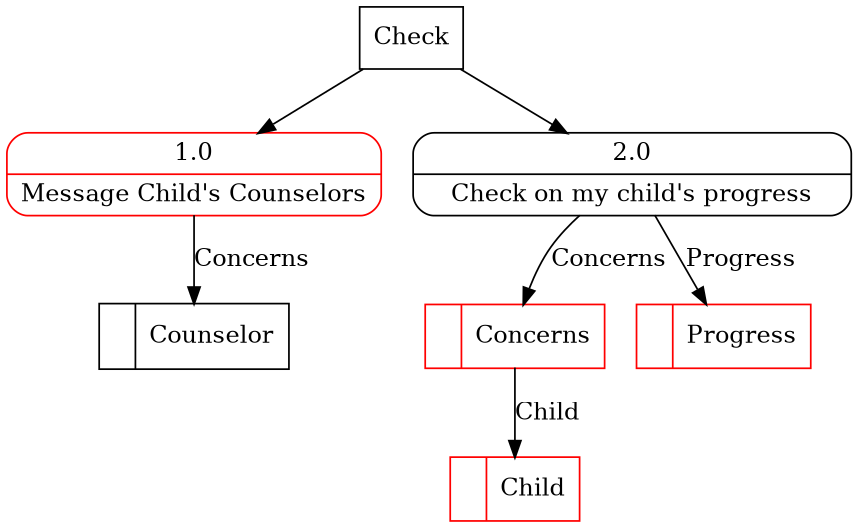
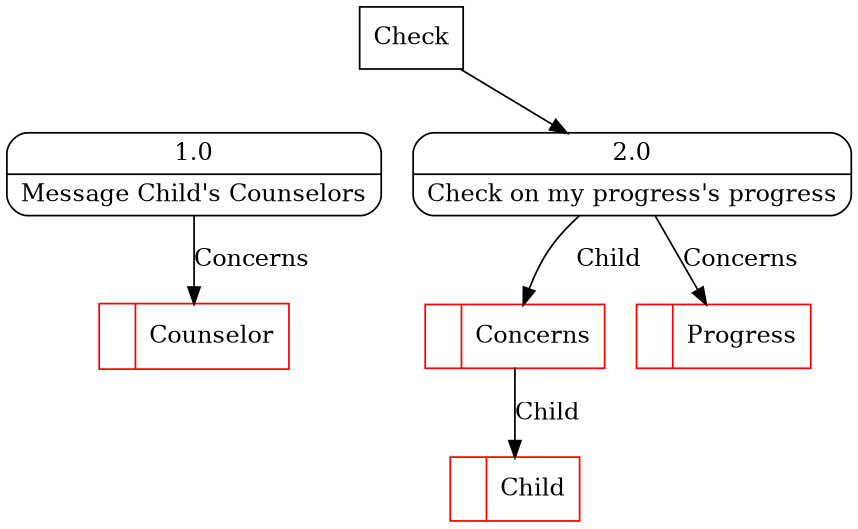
(318, 97) -> none
(194, 174) -> (194, 174)
(632, 194) -> (632, 194)
(609, 260) -> (609, 260)
(741, 260) -> (741, 260)
(194, 336) -> (194, 336)
